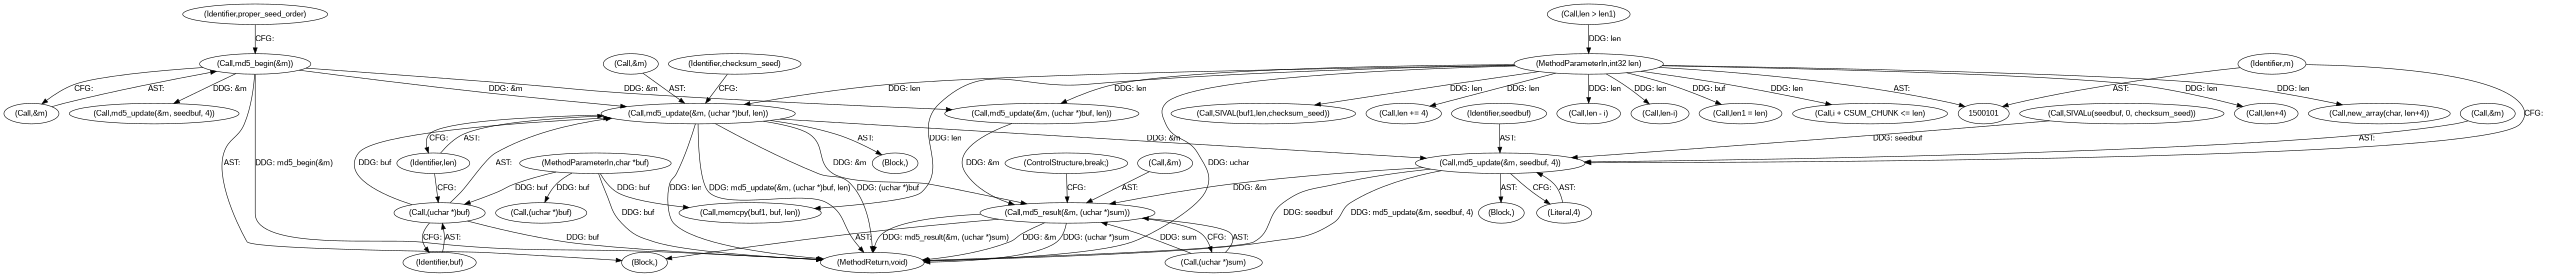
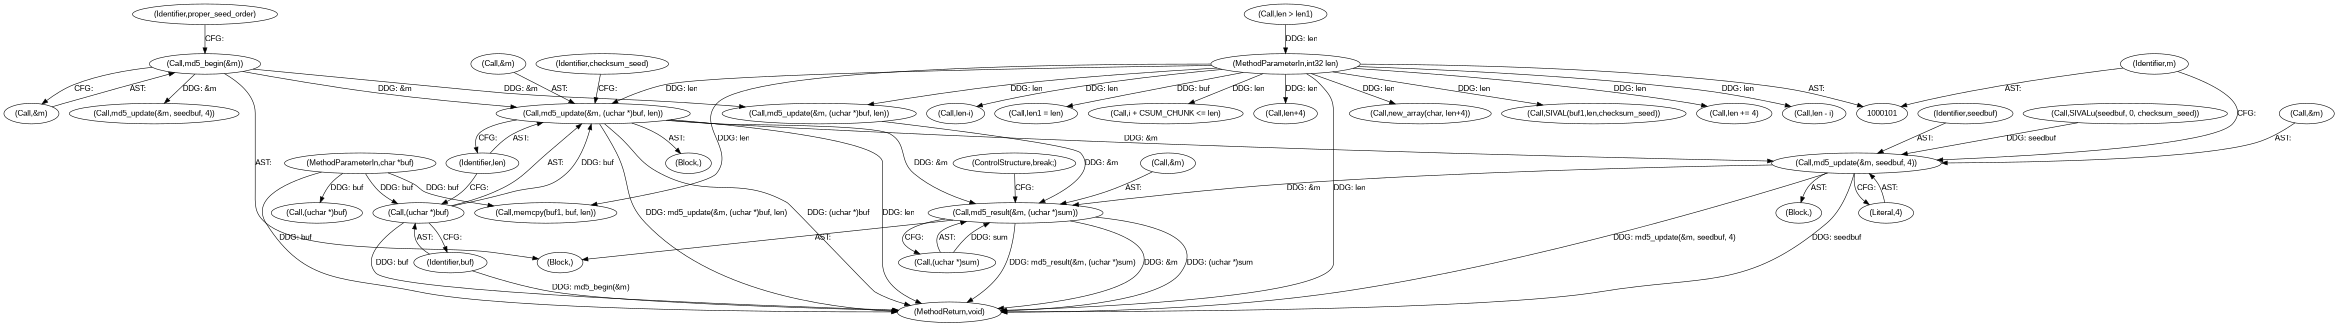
(1984, 114) -> (1882, 114)
(1229, 163) -> (1350, 188)
(462, 246) -> (681, 302)
